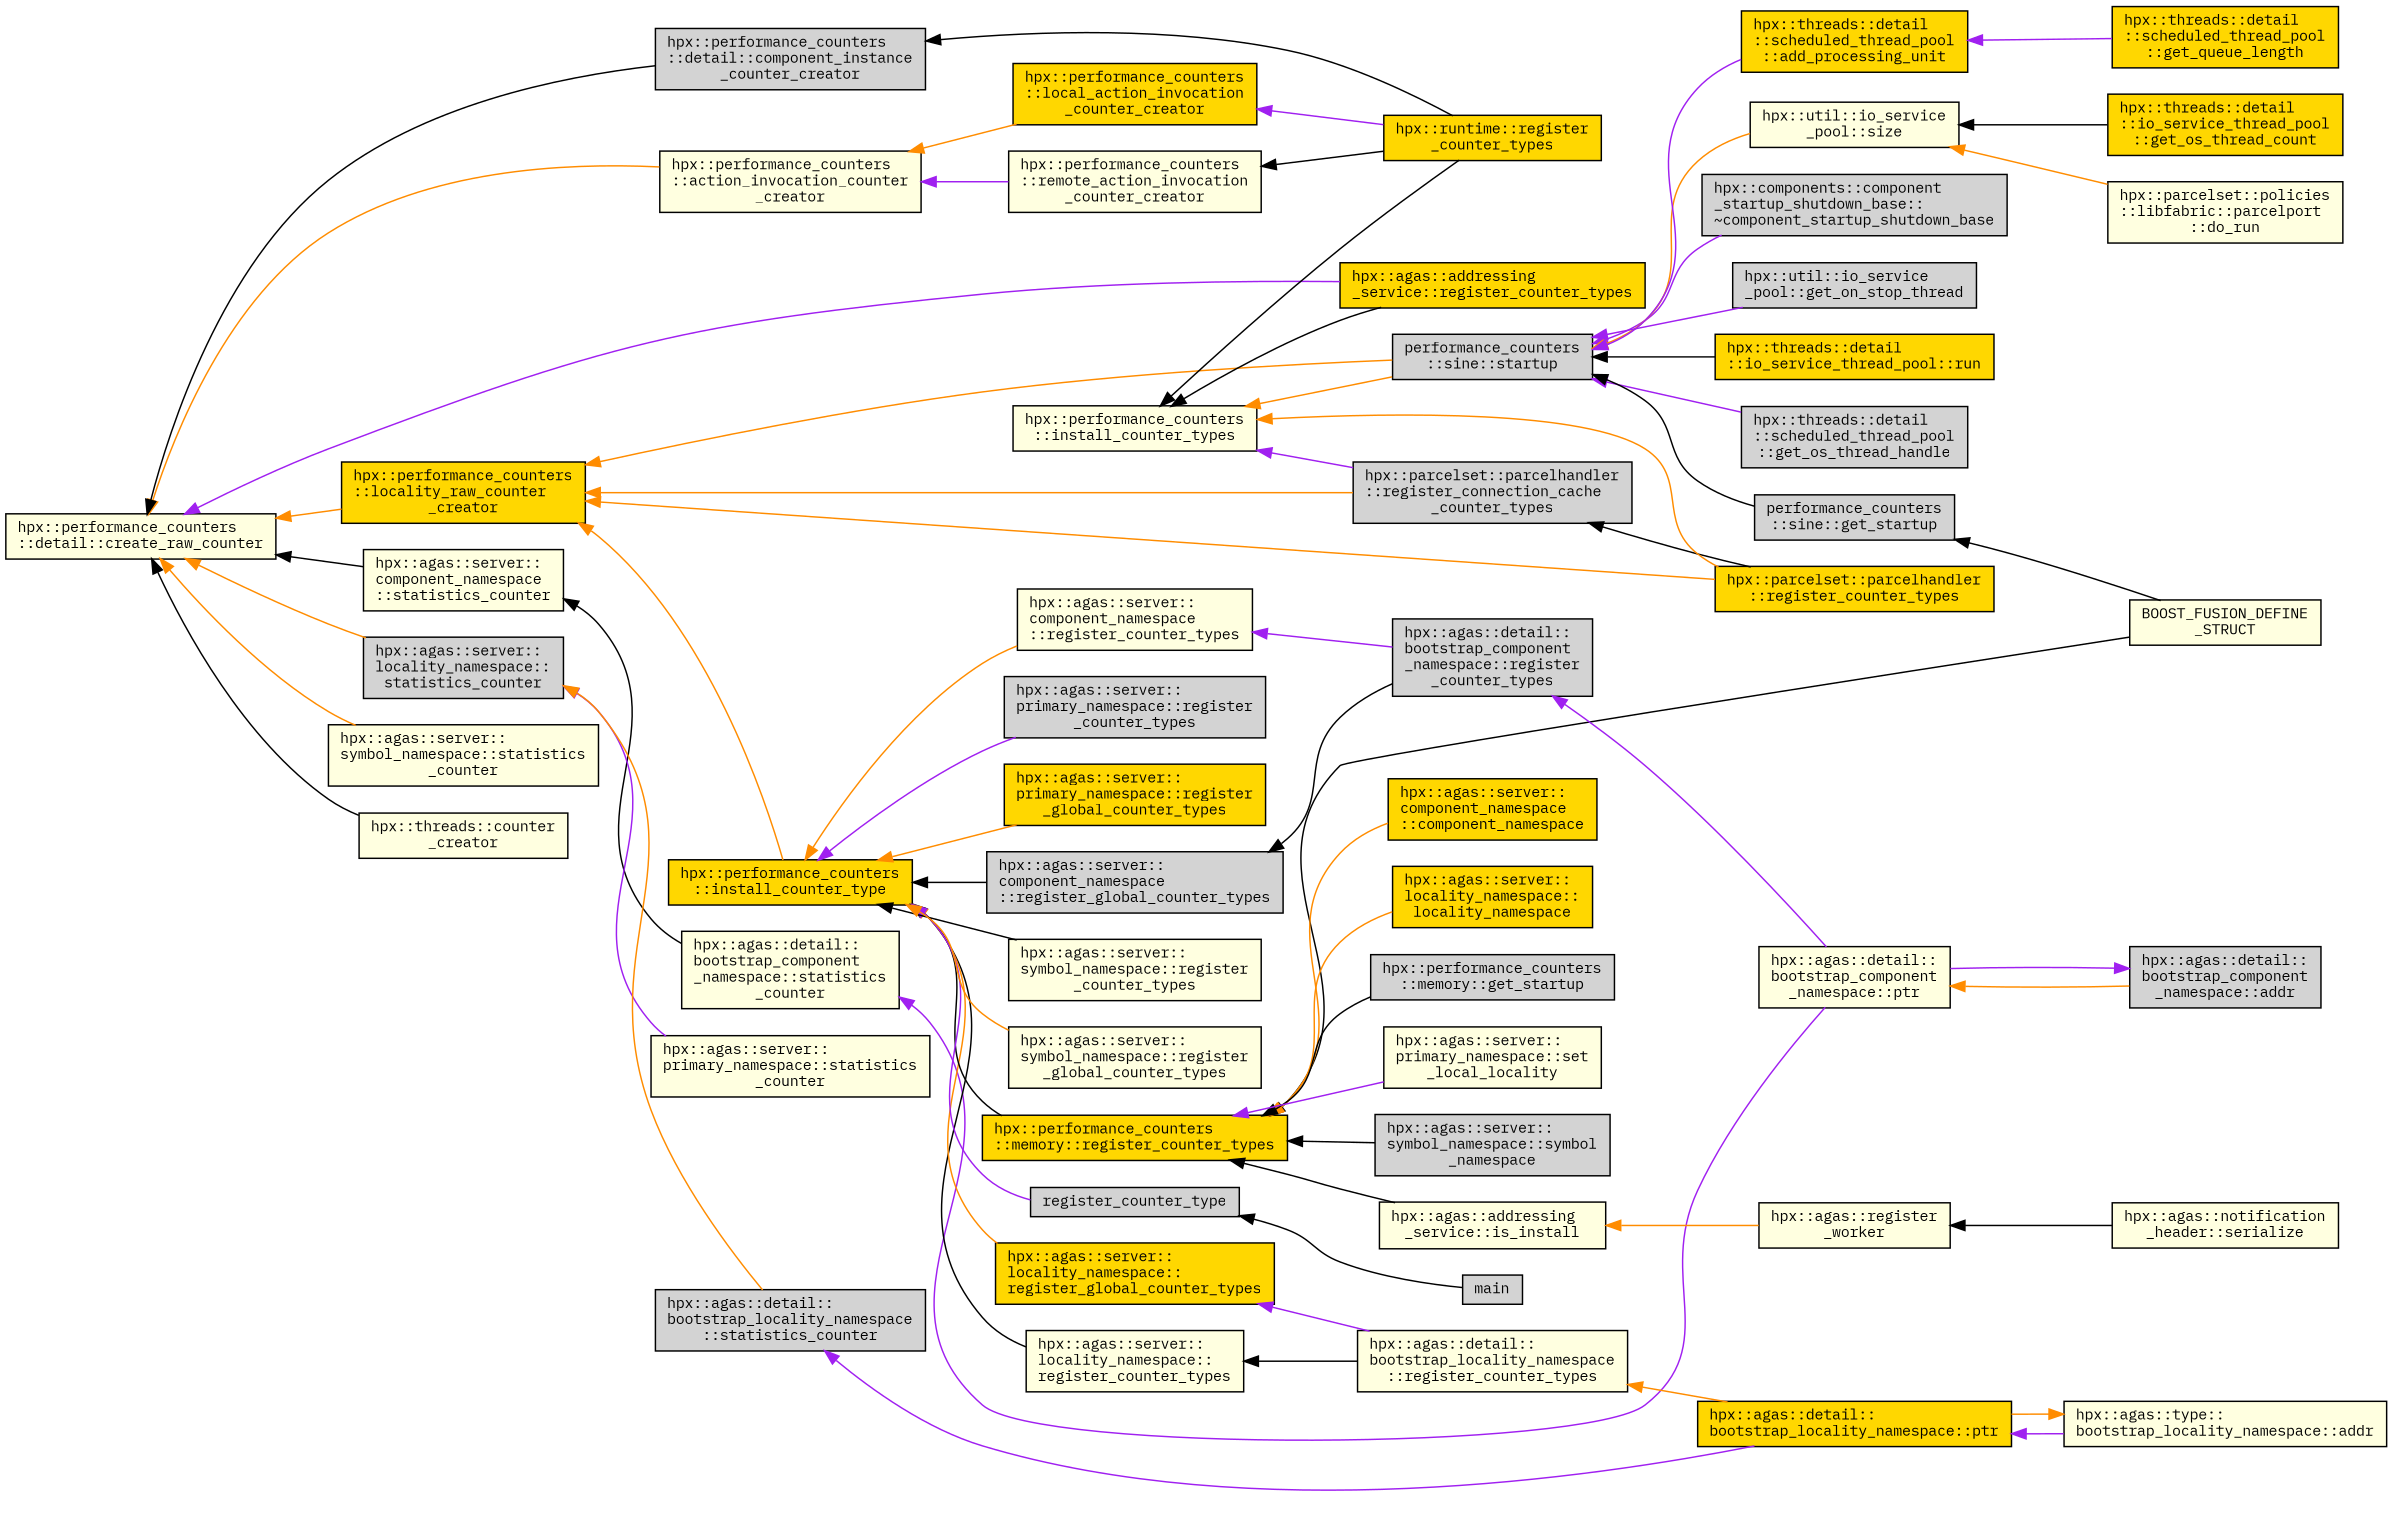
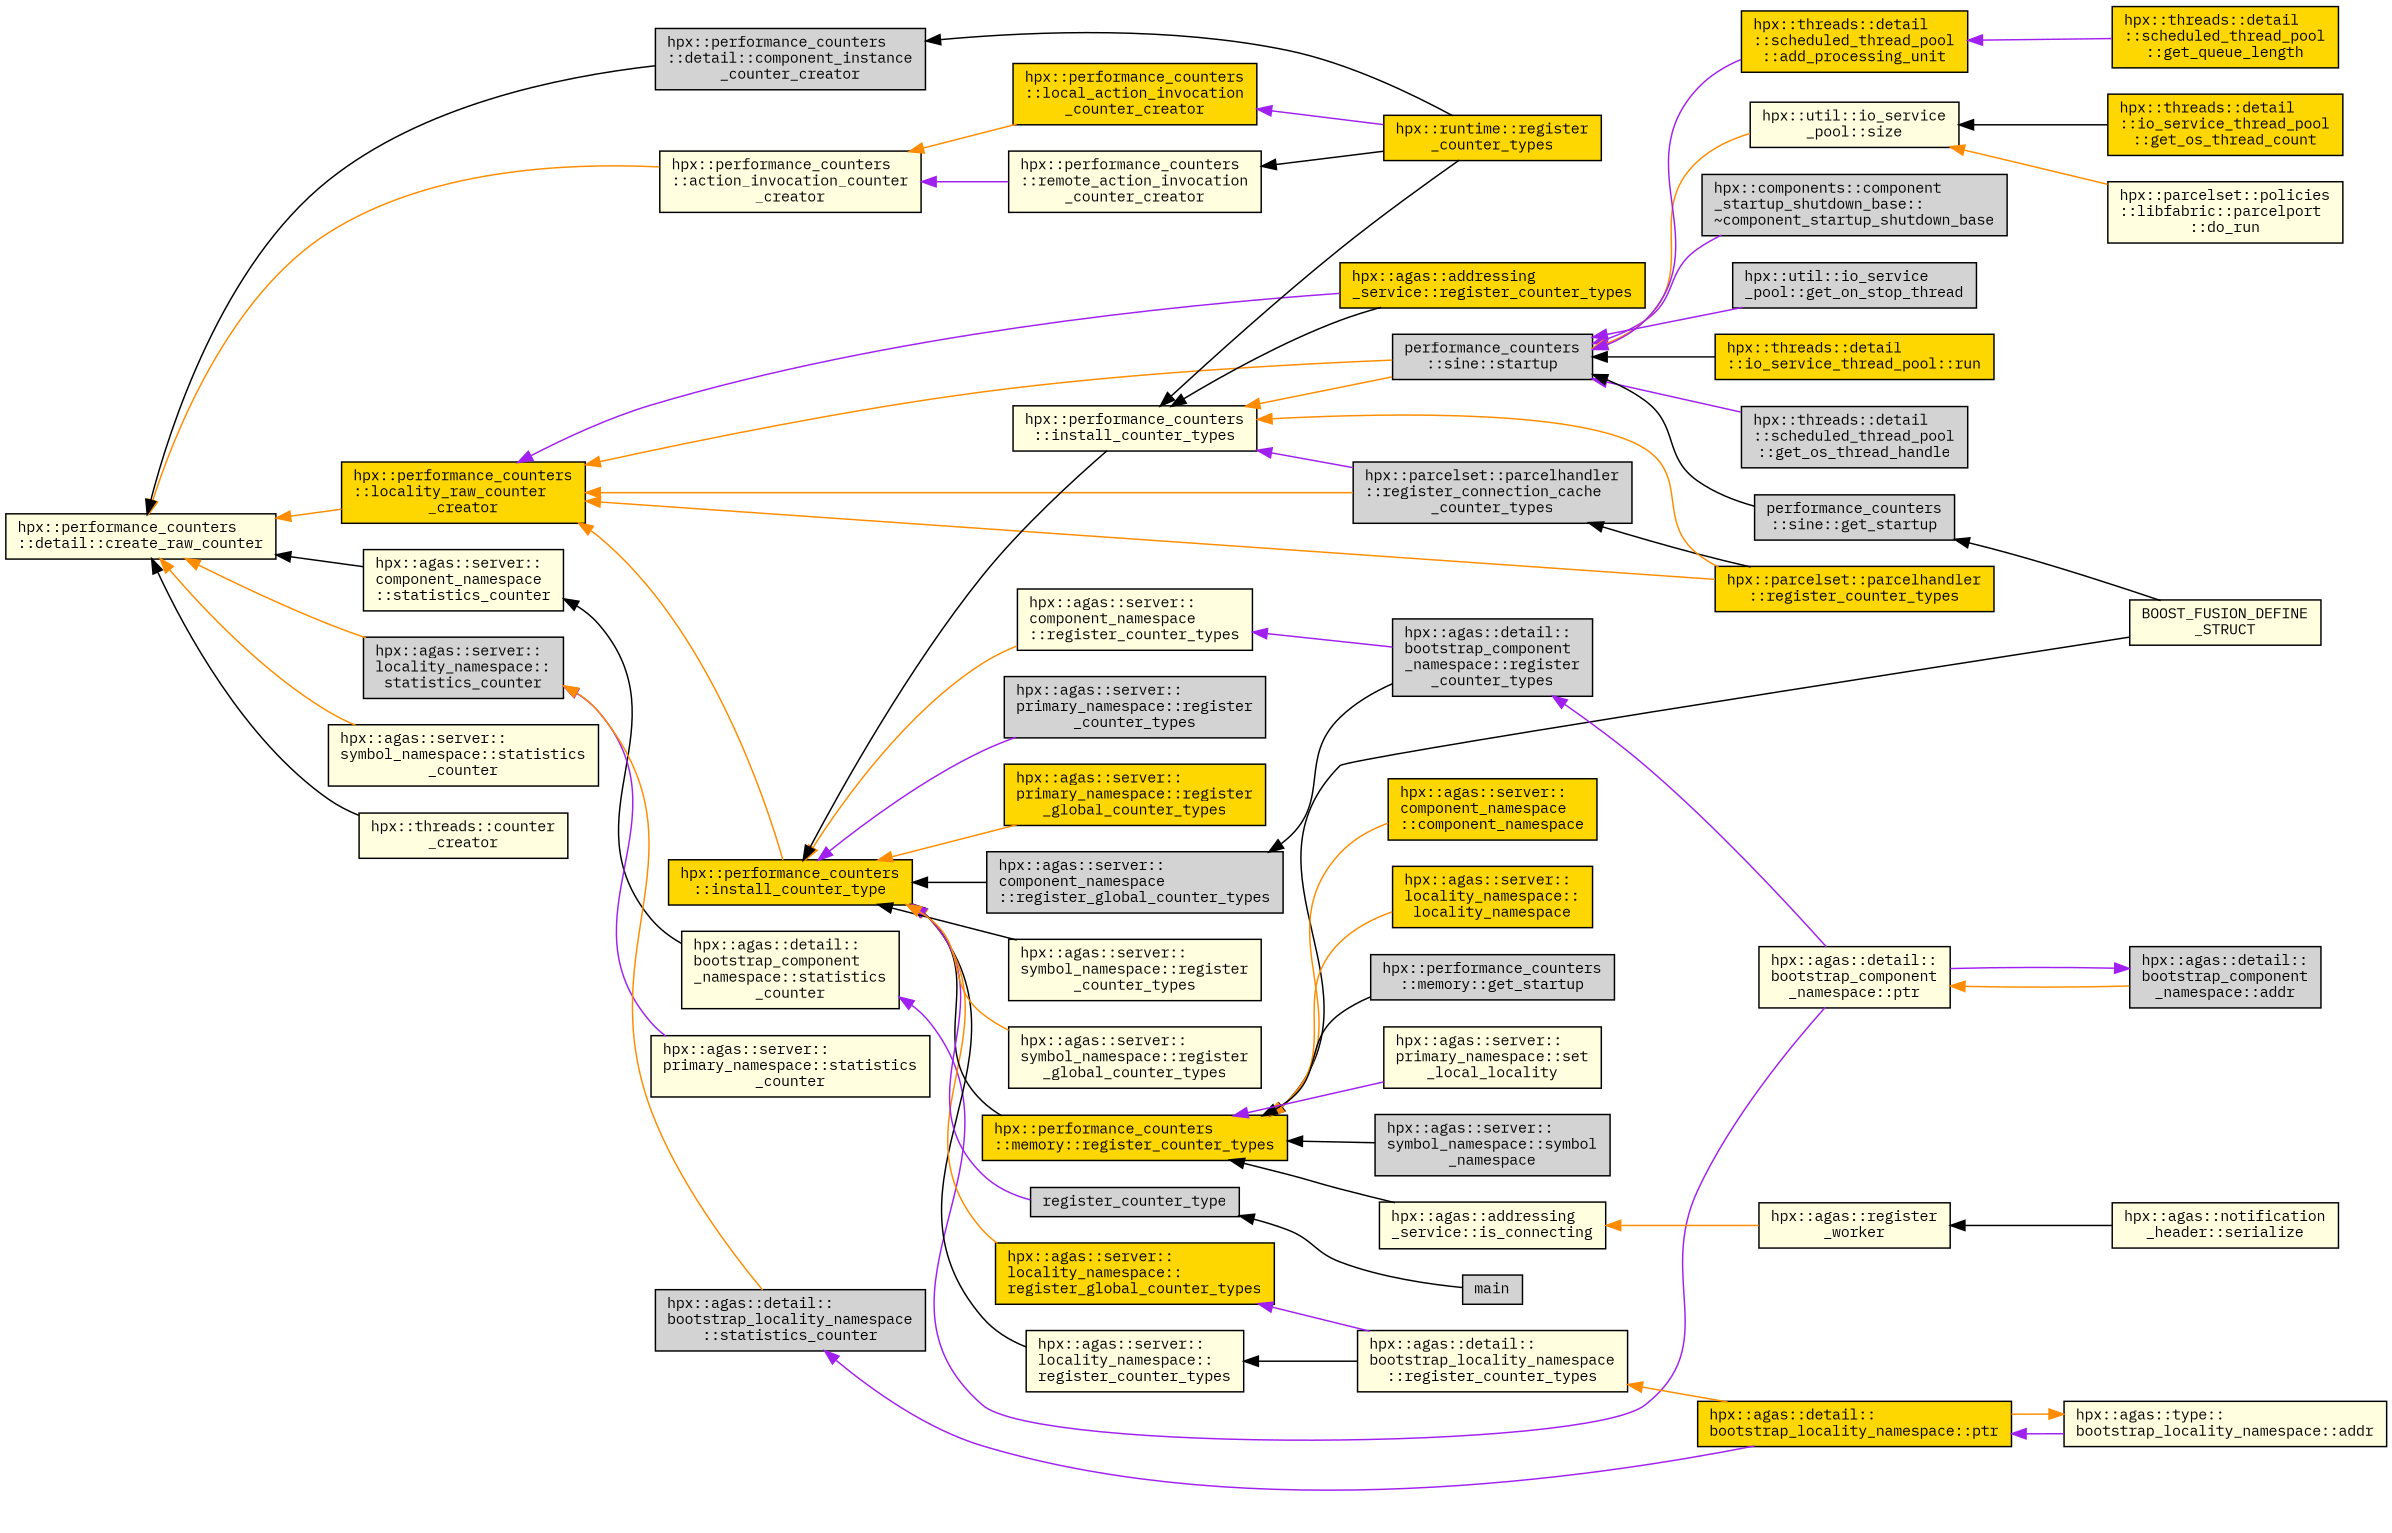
(754, 322) -> (928, 342)
none -> (939, 634)
(1493, 1225) -> (1493, 1225)
